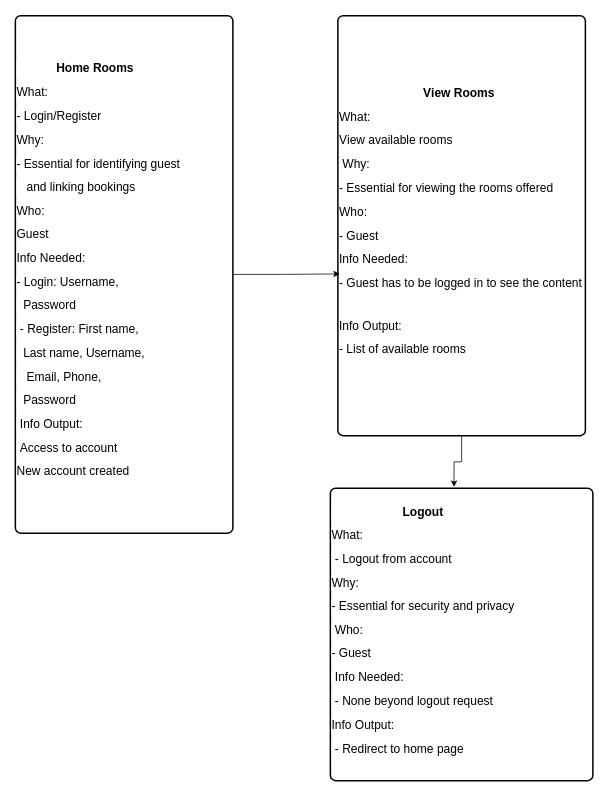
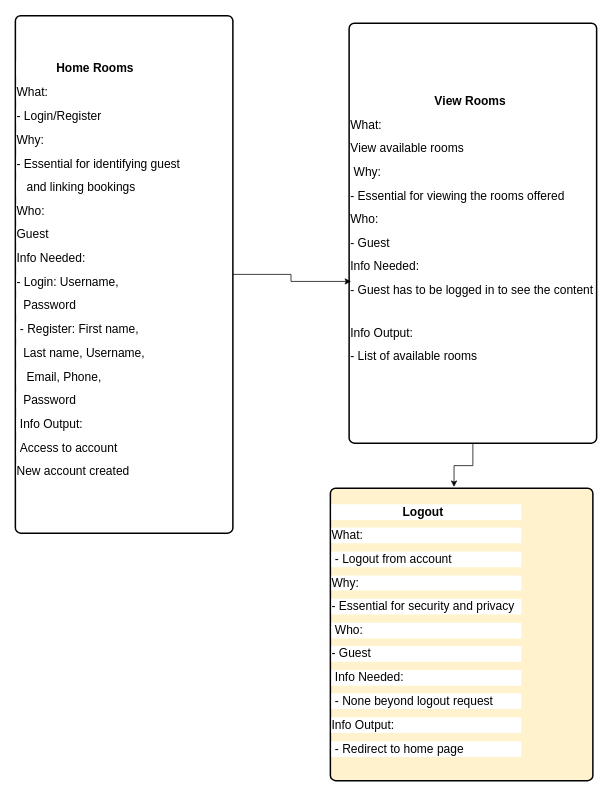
(462, 225) -> (473, 233)
(462, 634) -> (462, 634)
